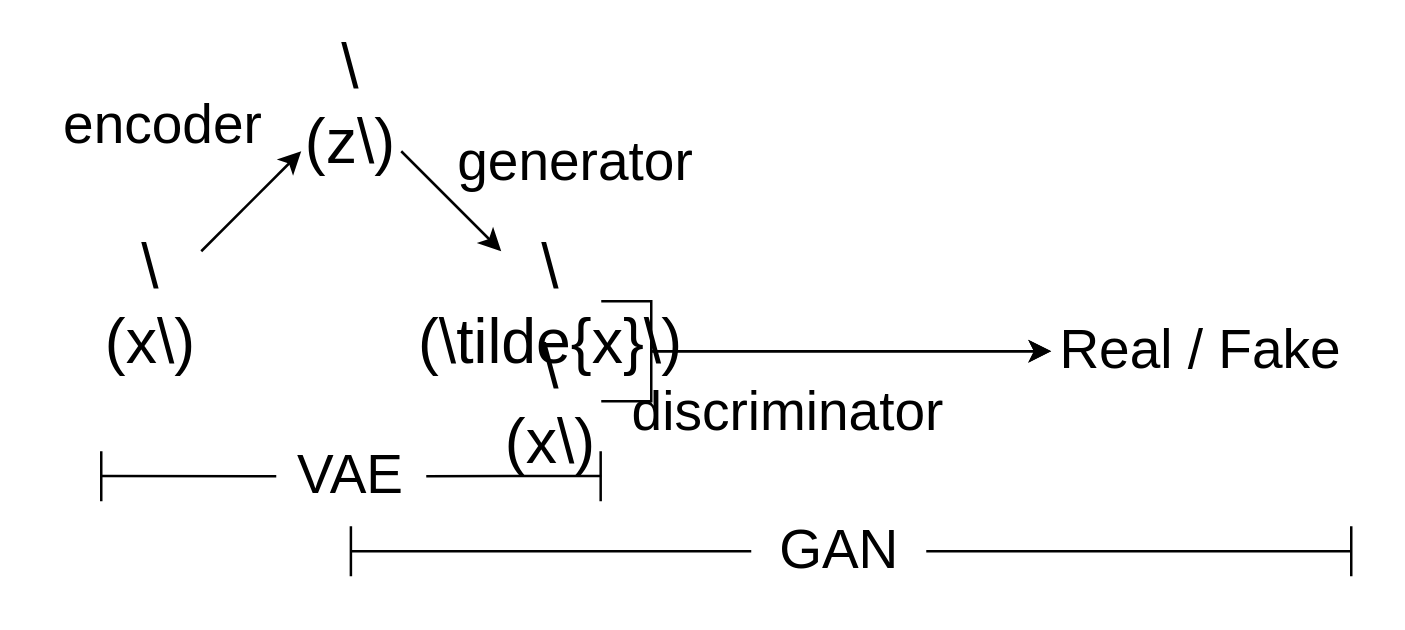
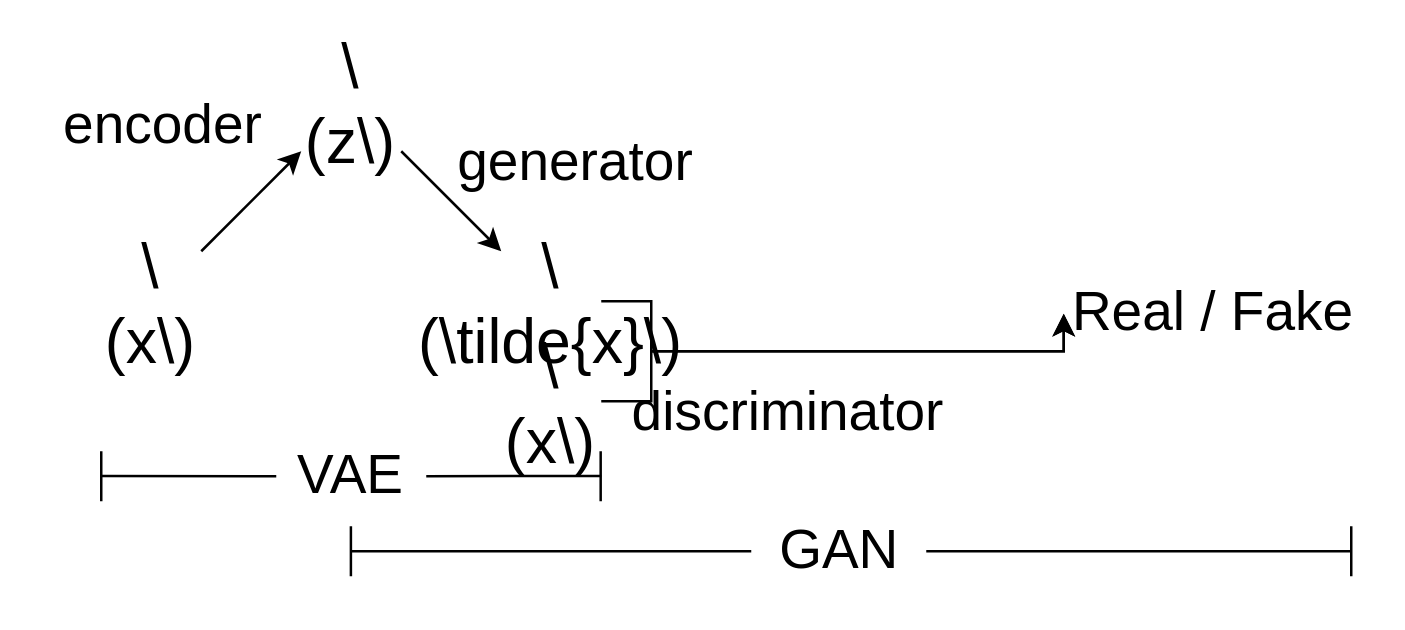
(1201, 351) -> (1214, 314)
